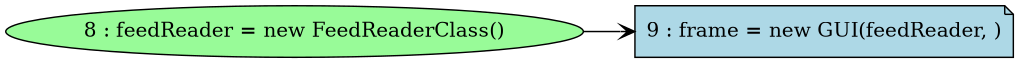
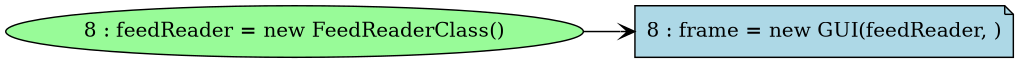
(824, 32) -> (824, 32)
